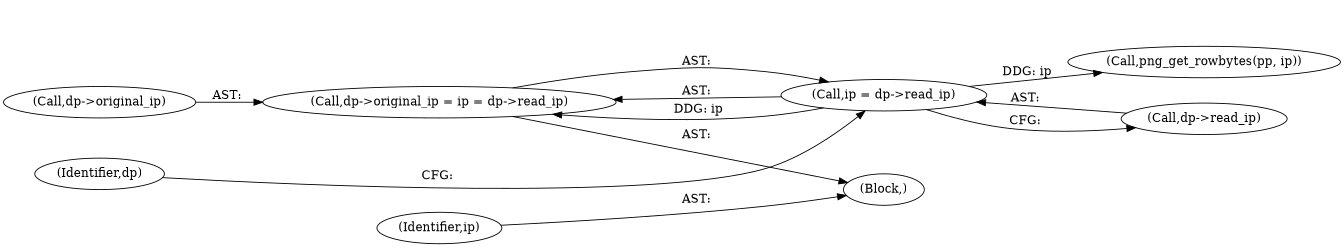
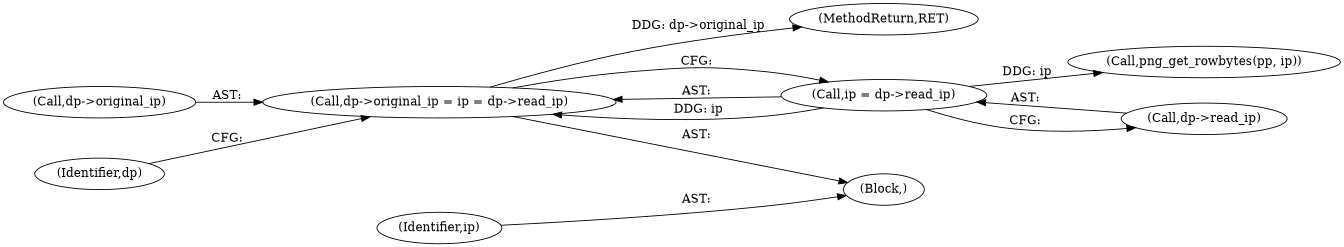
none -> (884, 19)
(699, 62) -> (699, 62)
(518, 188) -> (255, 141)
